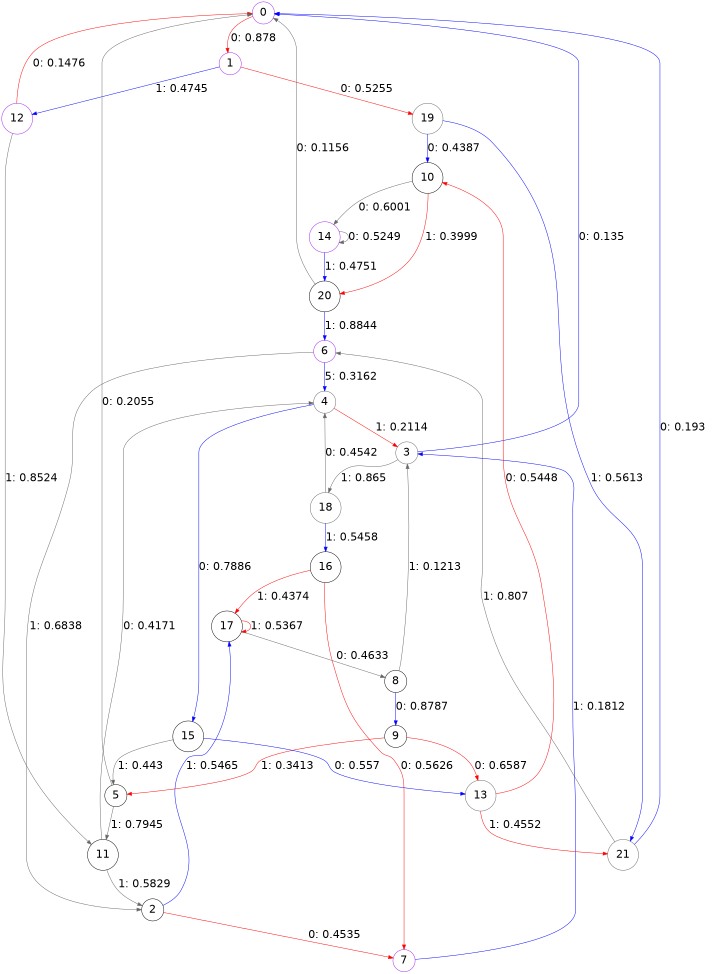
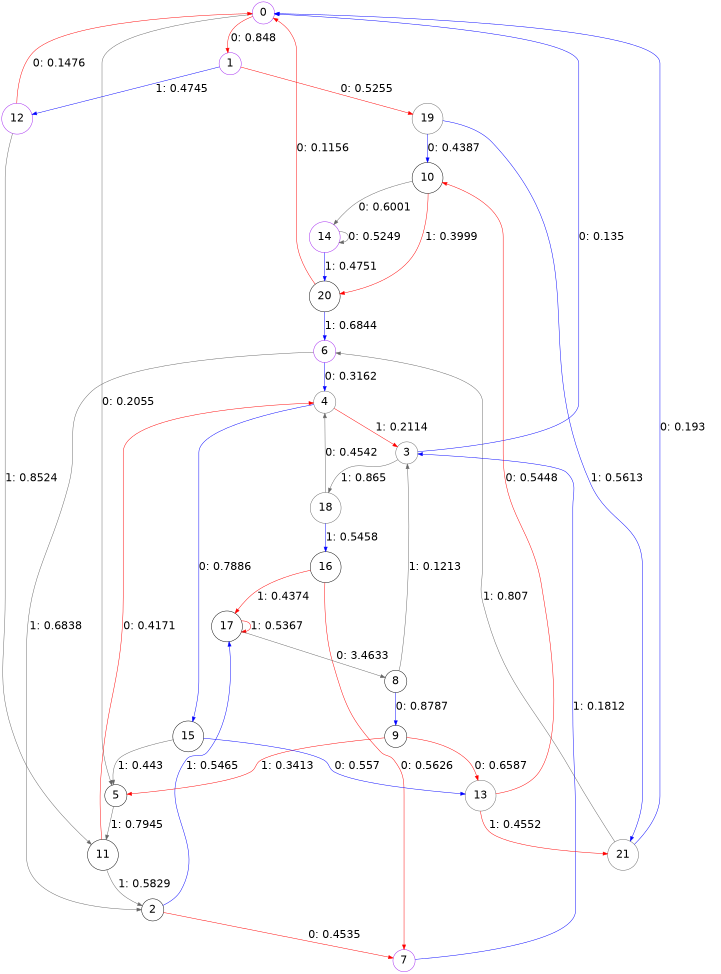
(260, 38) -> (260, 38)
(297, 151) -> (297, 151)
(356, 326) -> (356, 326)
(102, 345) -> (102, 340)
(356, 377) -> (356, 377)
(123, 547) -> (123, 547)
(368, 656) -> (368, 656)
